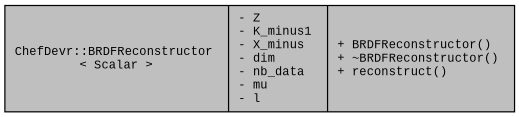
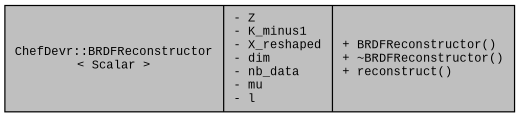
(272, 45) -> (278, 45)
